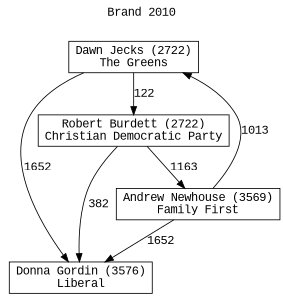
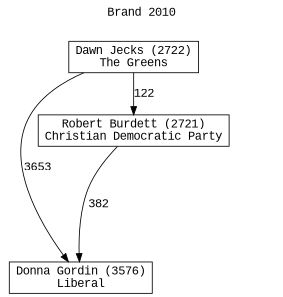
(134, 131) -> (134, 131)
(38, 167) -> (38, 167)
(198, 204) -> none
